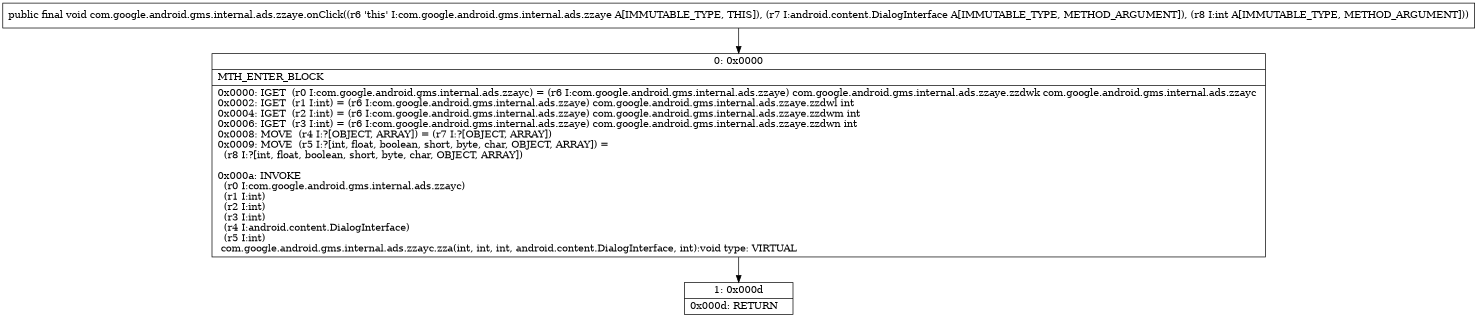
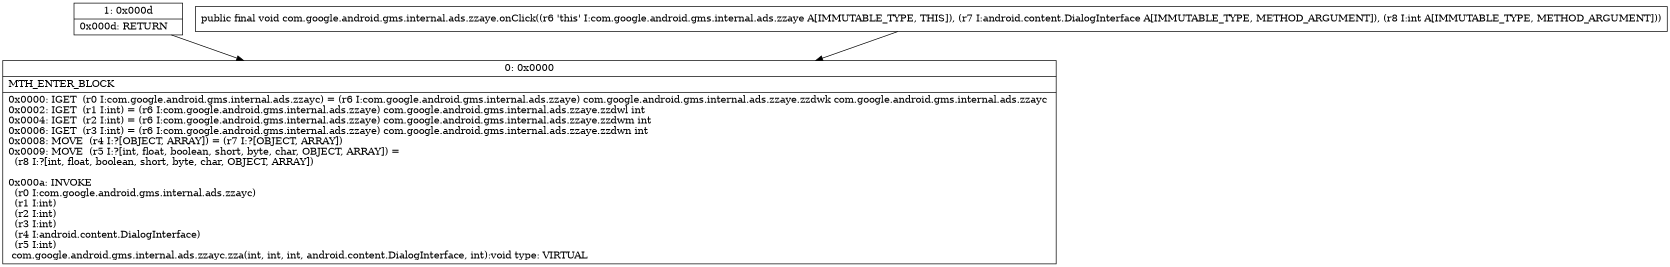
(739, 266) -> (204, 47)
